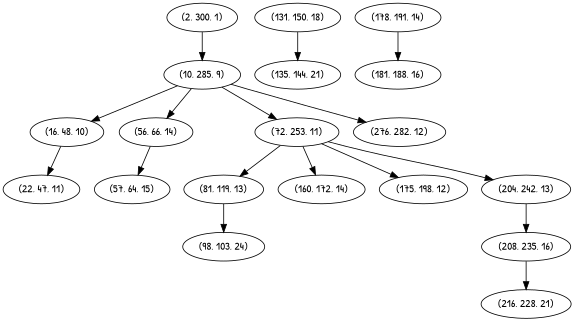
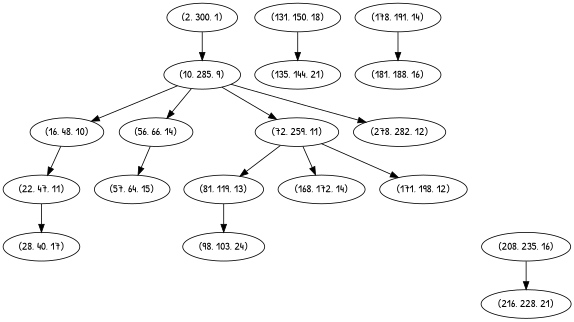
(297, 132) -> (297, 132)
(400, 132) -> (400, 132)
(322, 189) -> (322, 189)
(423, 189) -> (423, 189)
(526, 189) -> none
none -> (41, 247)
